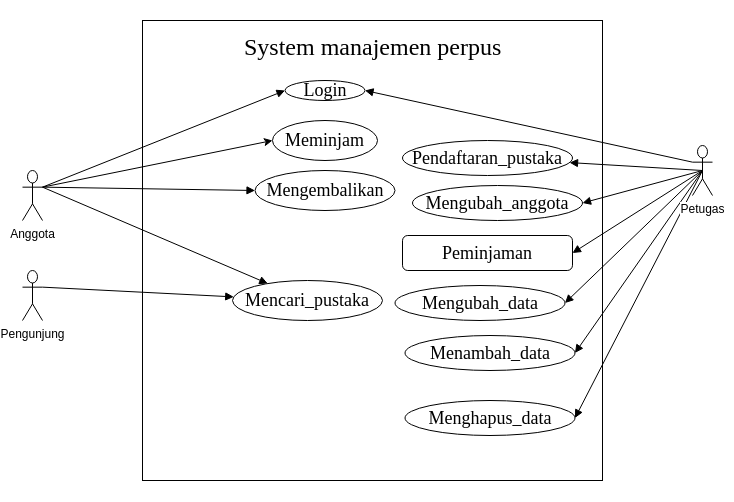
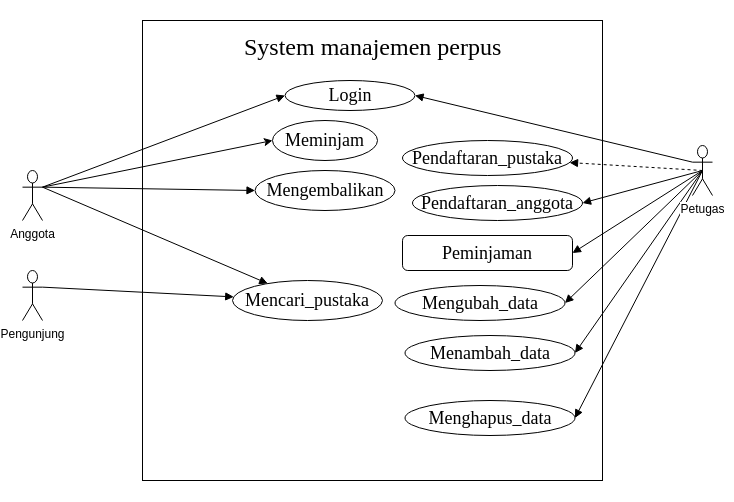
(325, 91) -> (350, 96)
(638, 167) -> (638, 167)
(498, 204) -> (498, 204)
